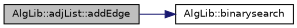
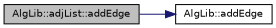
(235, 14) -> (224, 14)
